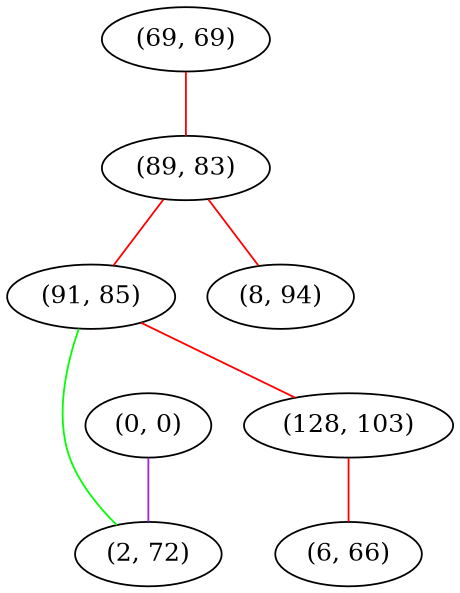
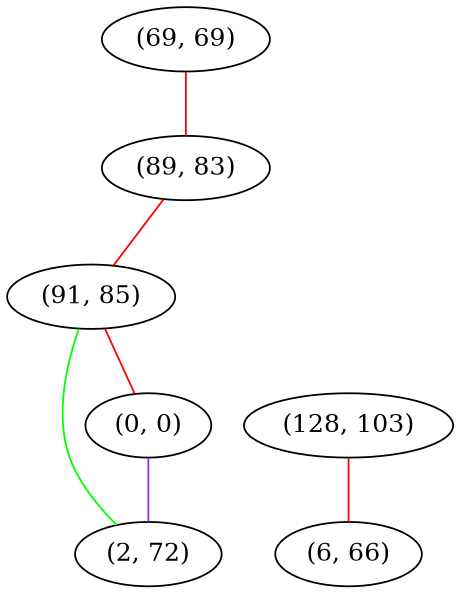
(281, 297) -> none
(218, 360) -> (120, 361)
